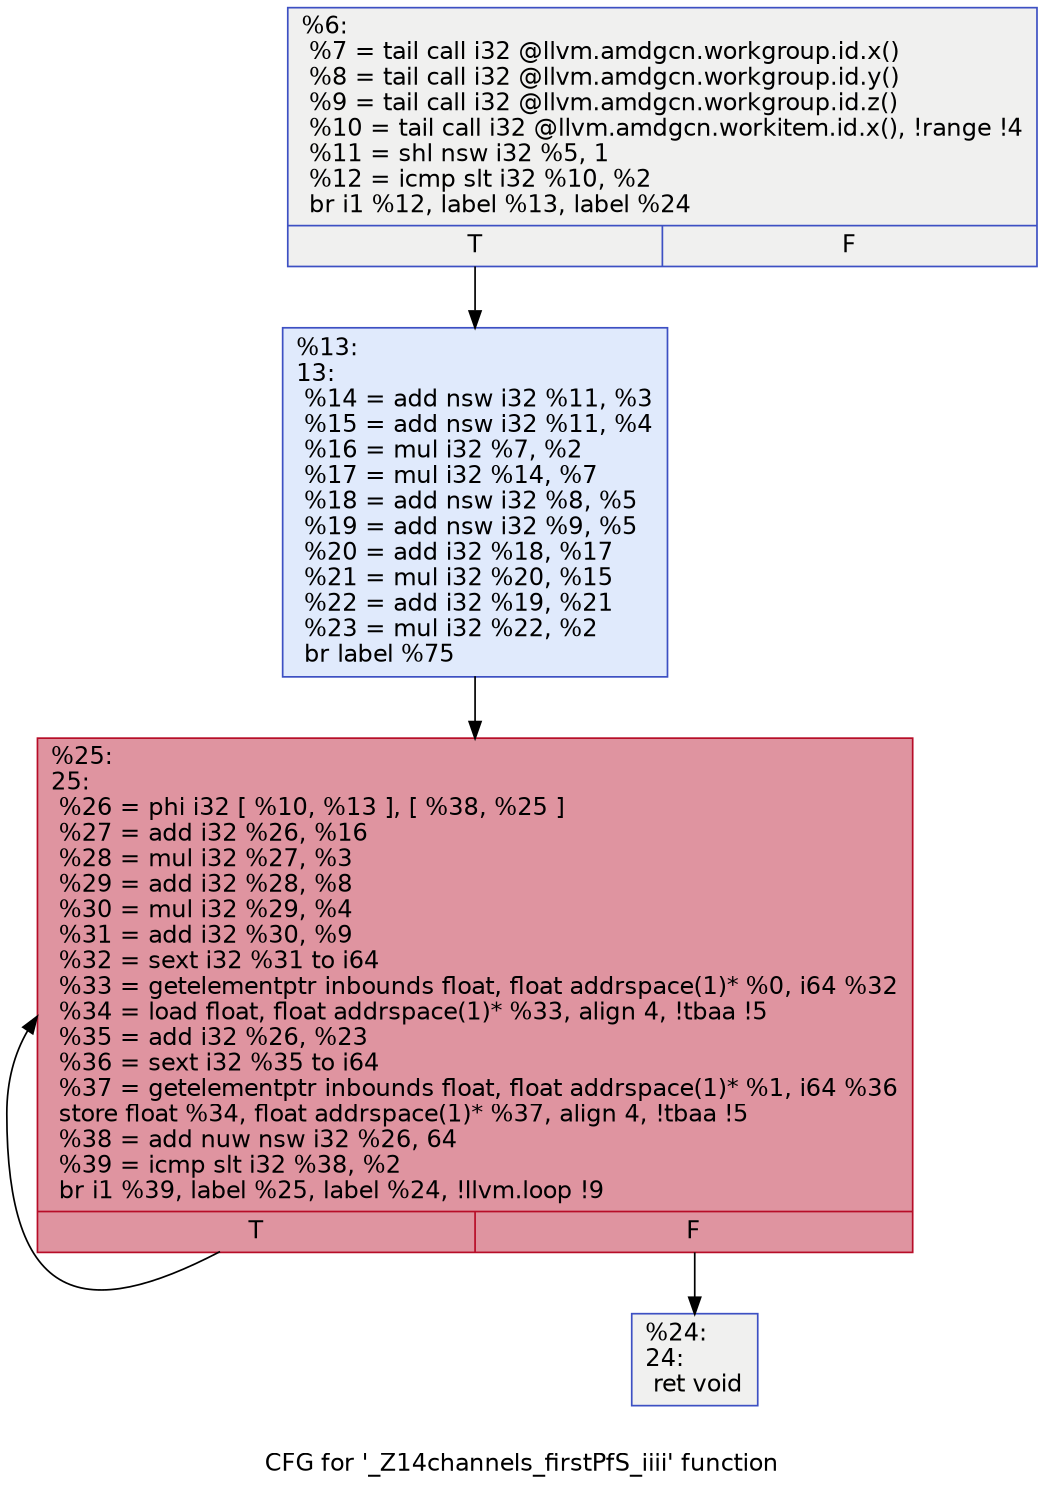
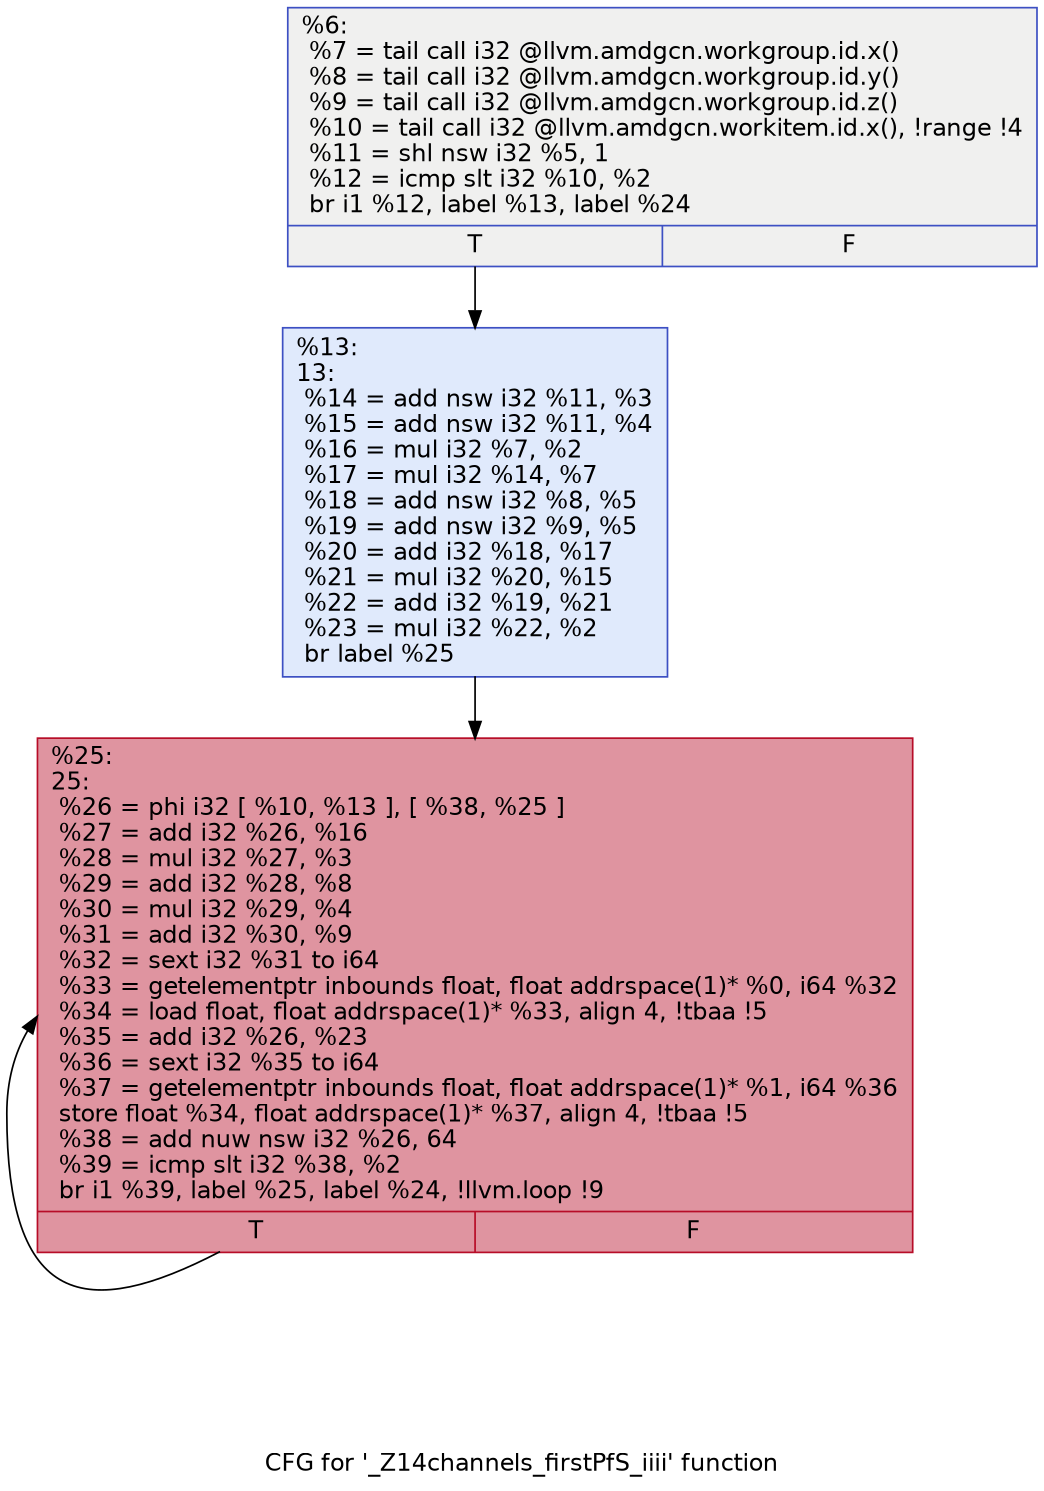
(376, 655) -> (376, 655)
(695, 1360) -> none
